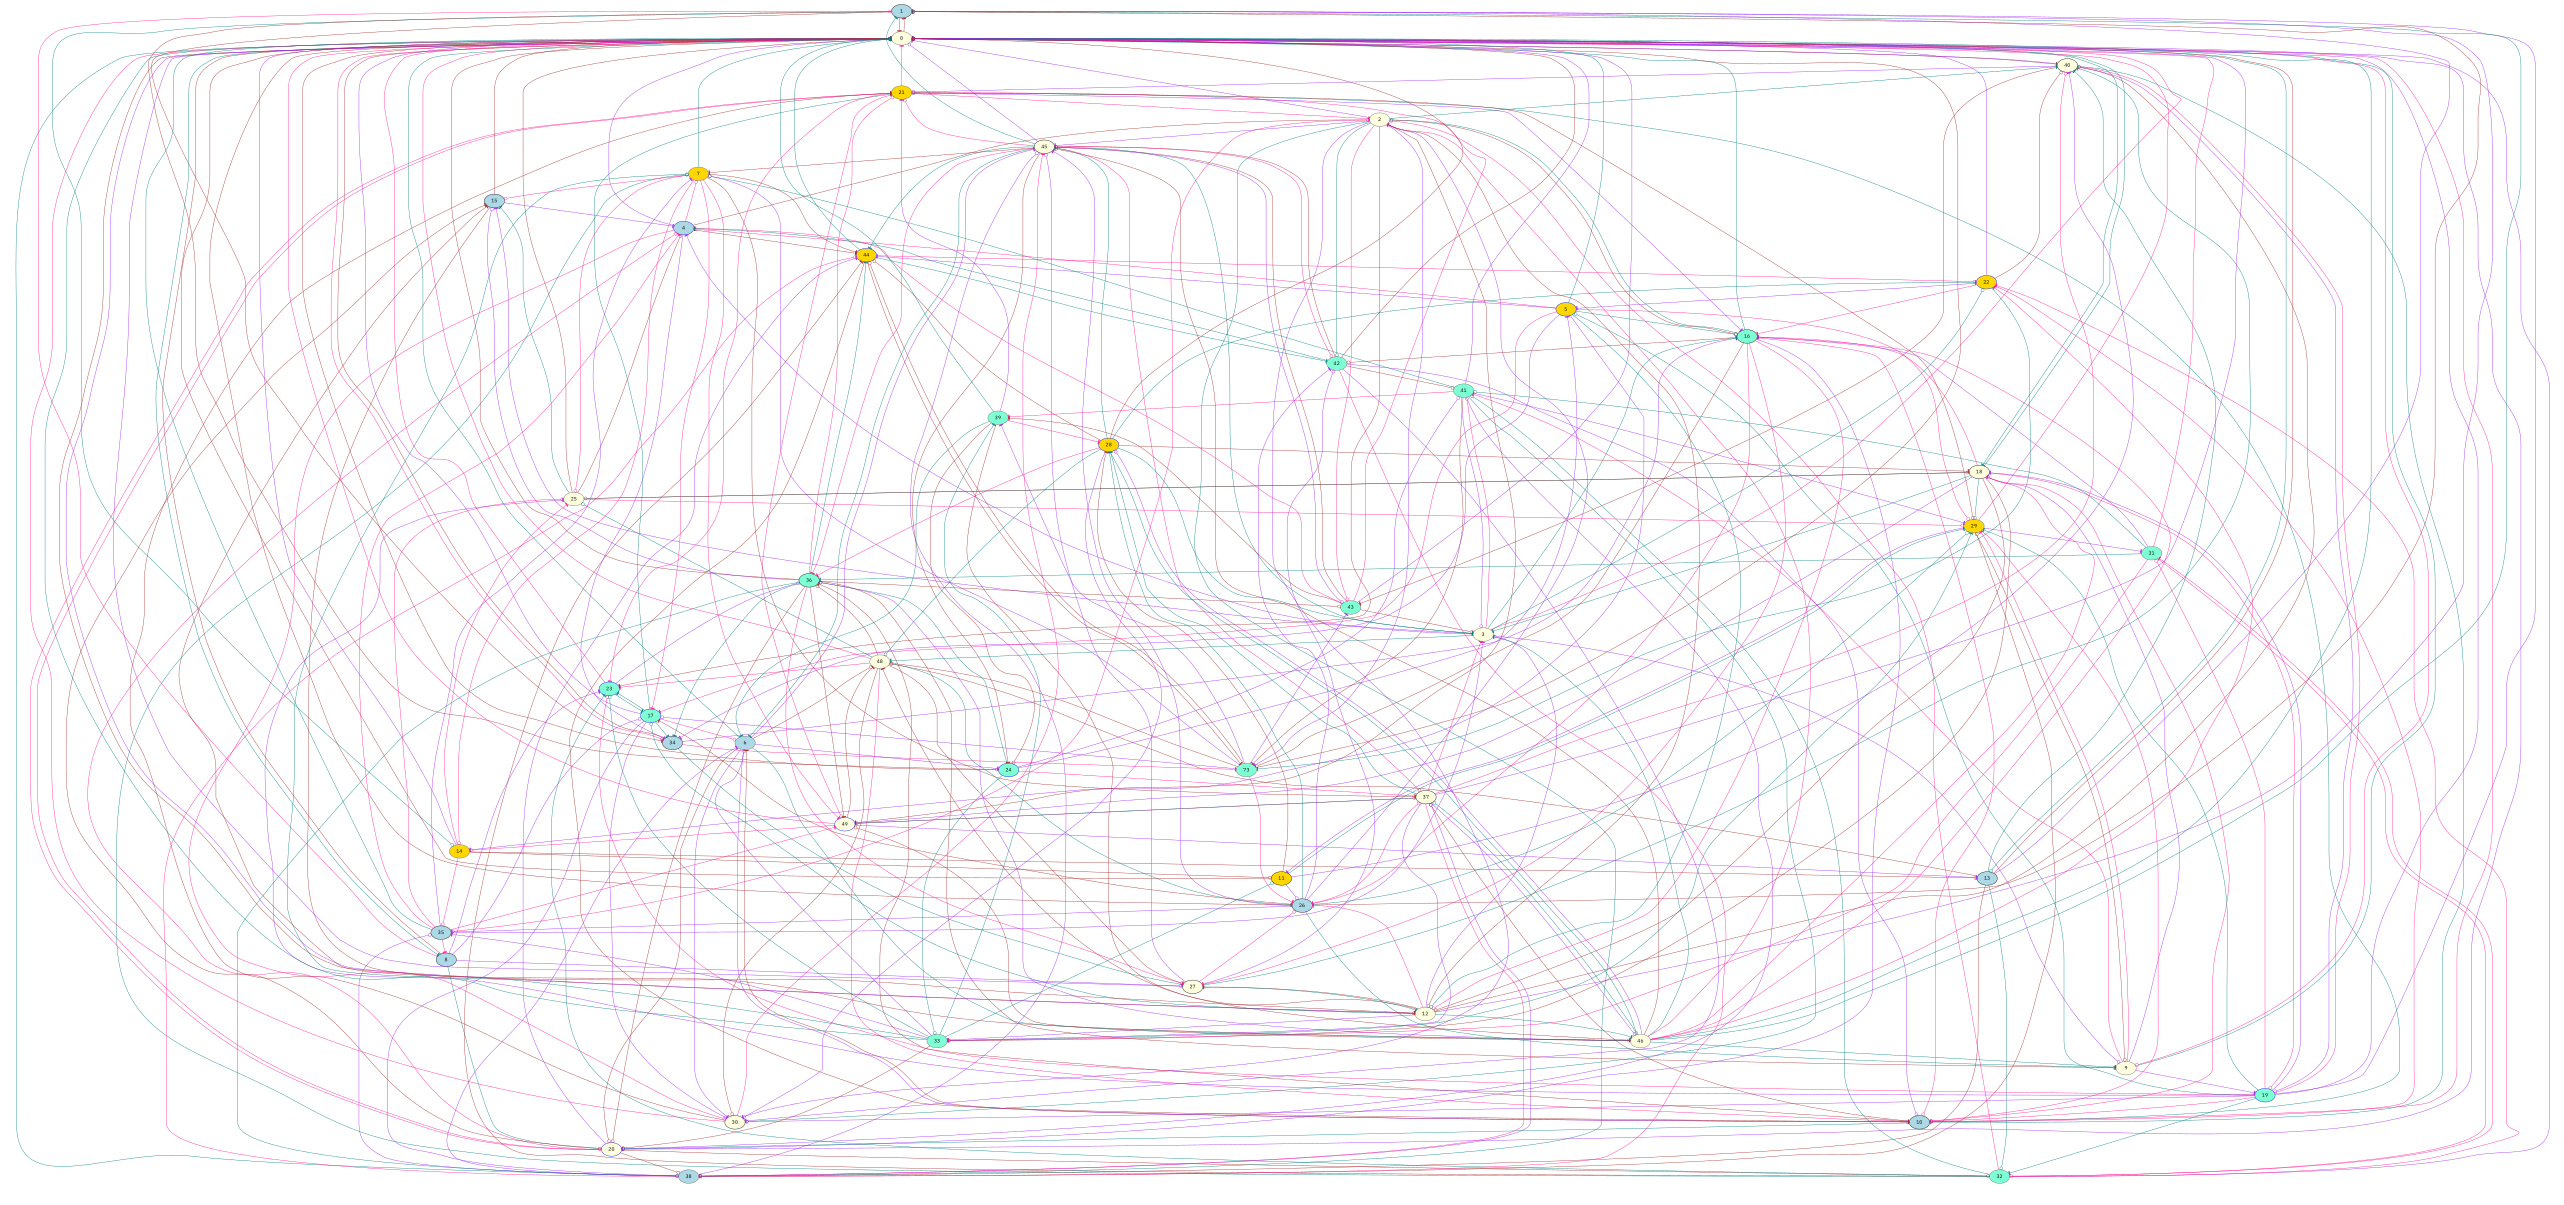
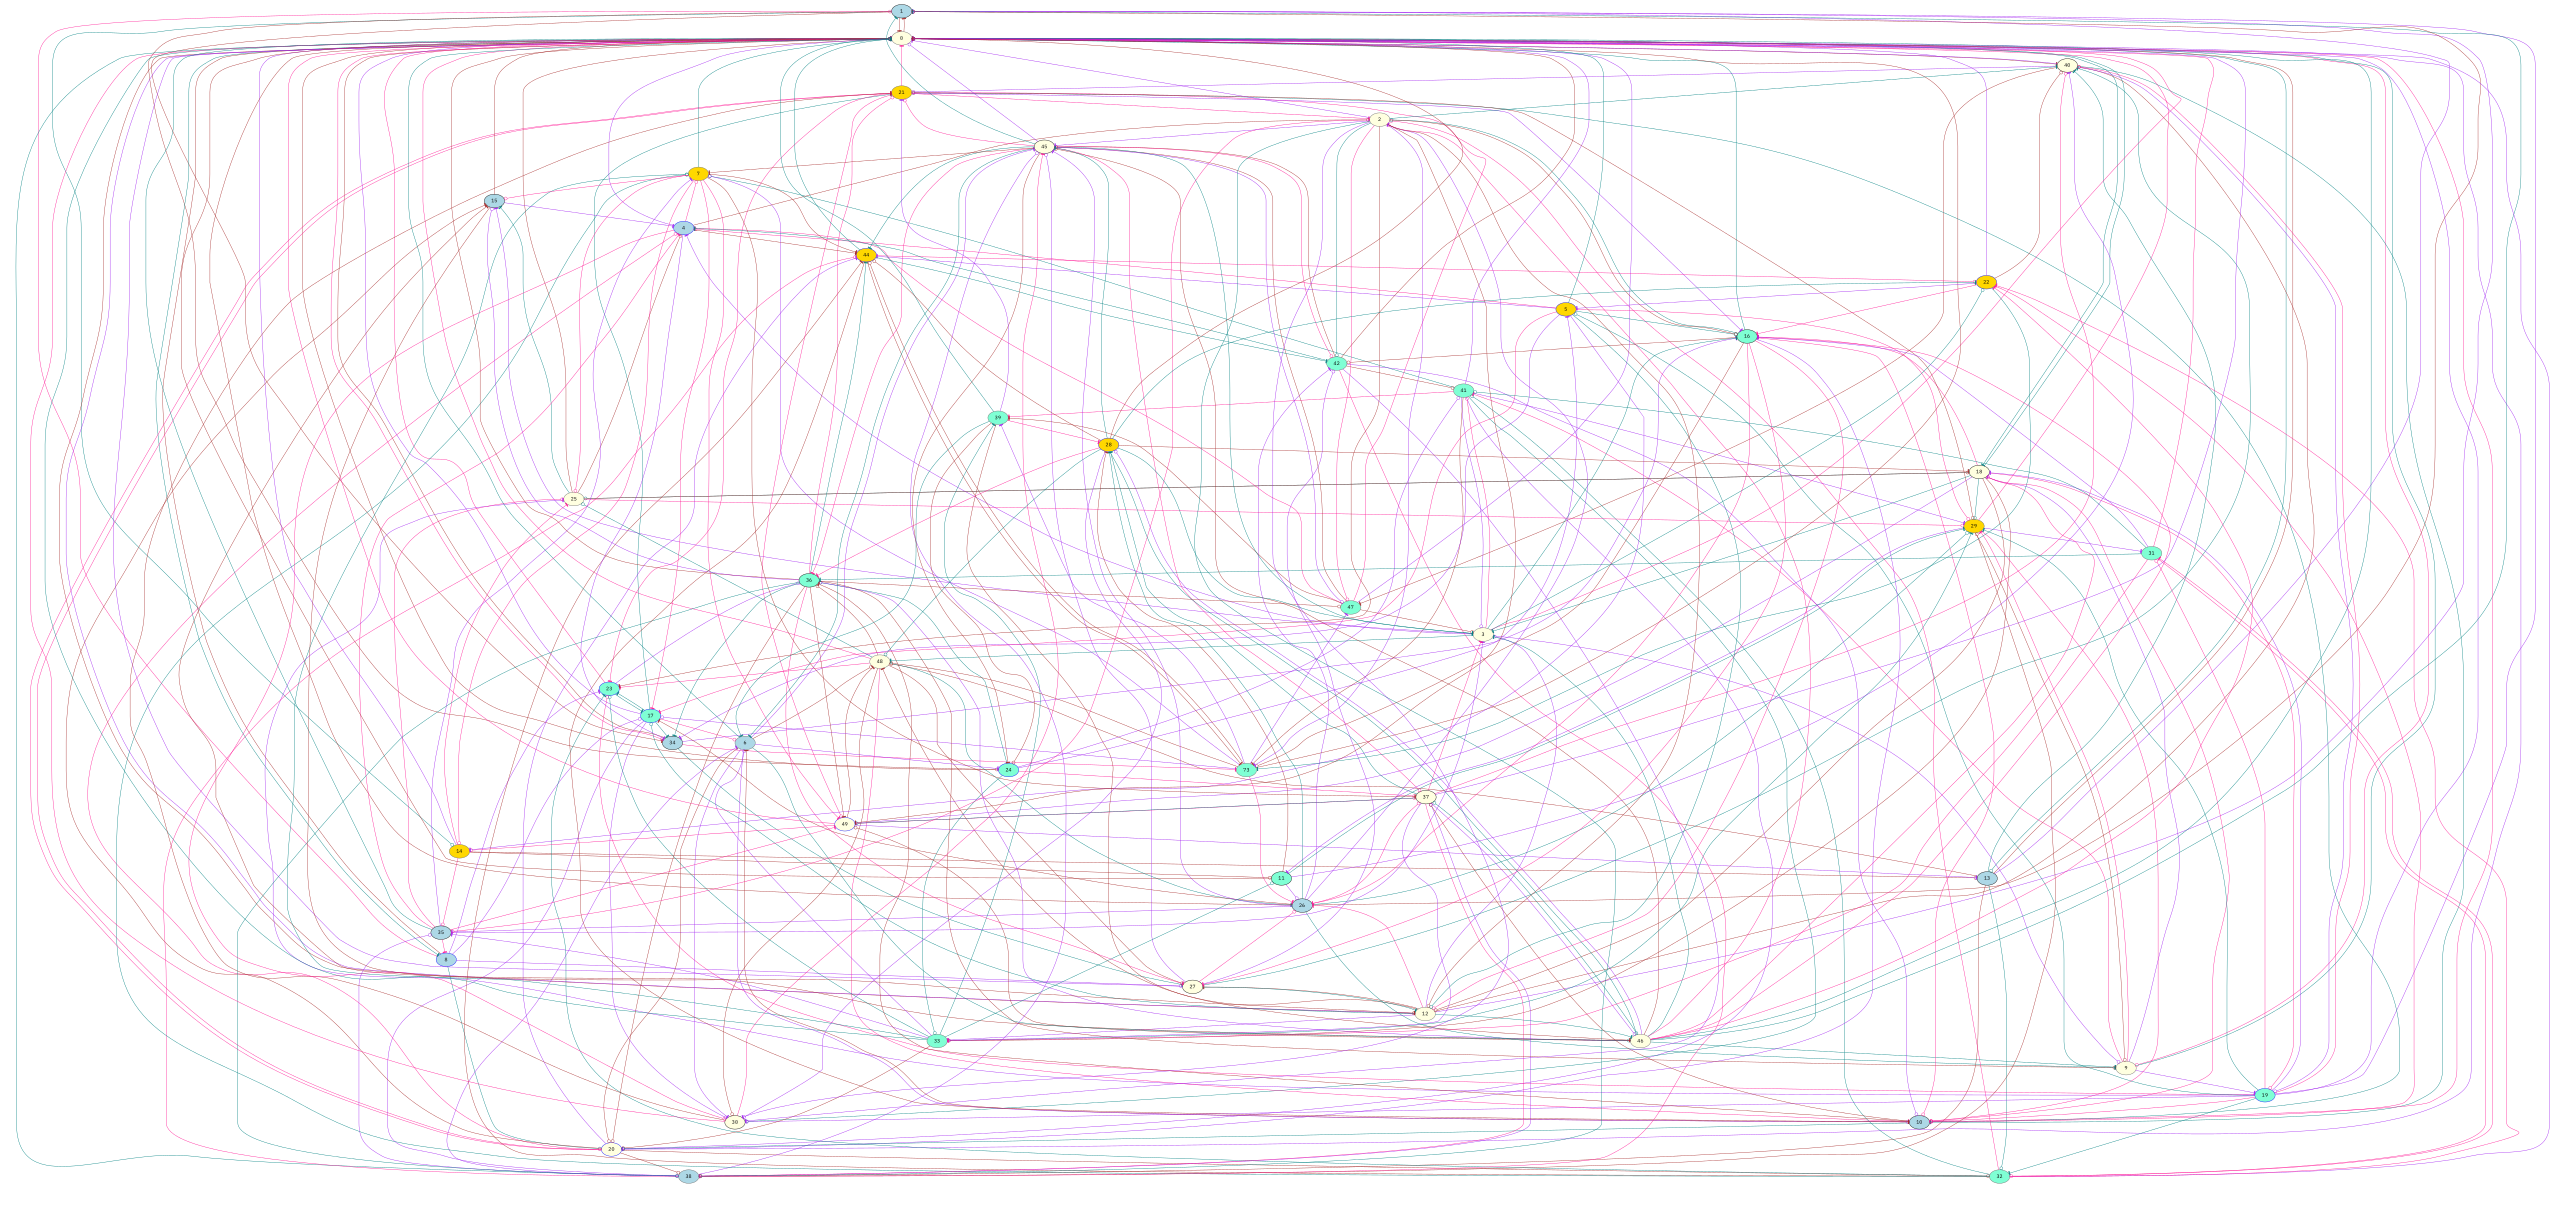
(1351, 607) -> (1351, 607)
(1281, 878) -> (1281, 878)
(446, 960) -> (446, 960)
